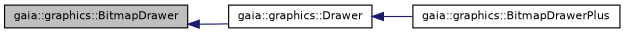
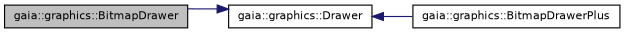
(214, 24) -> (202, 9)
